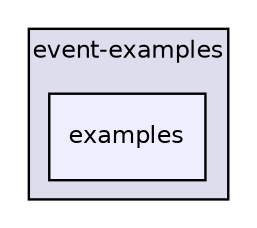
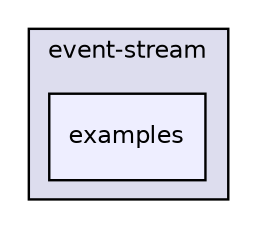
(129, 52) -> (129, 52)
